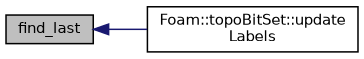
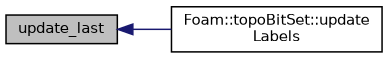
(50, 29) -> (62, 29)
